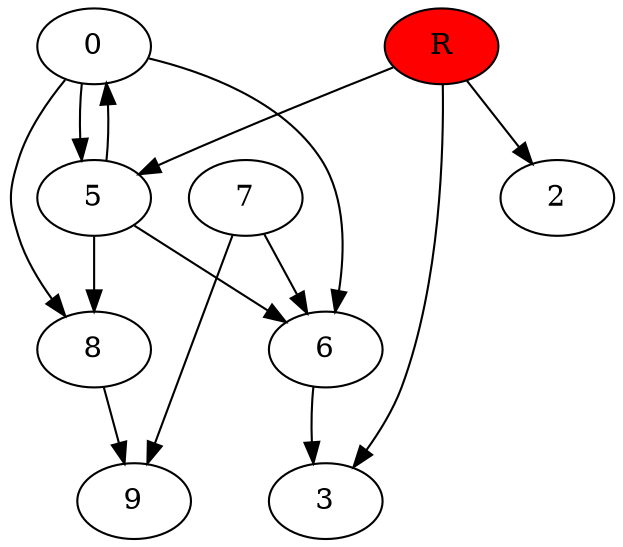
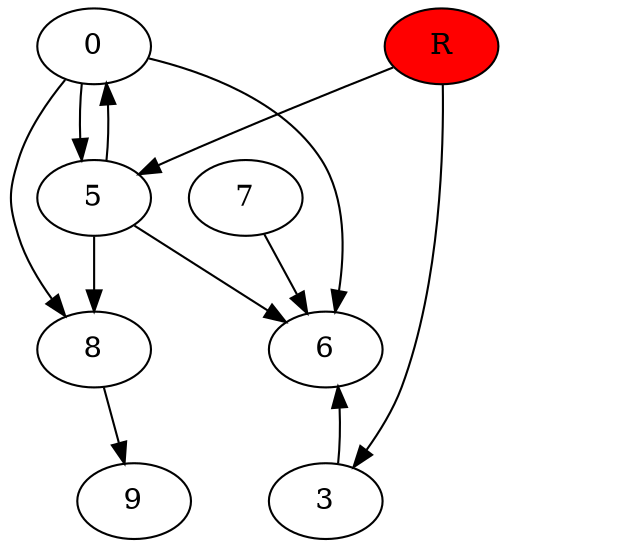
(557, 198) -> none
(194, 339) -> none
(312, 414) -> (340, 436)
